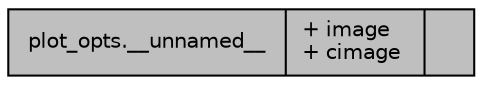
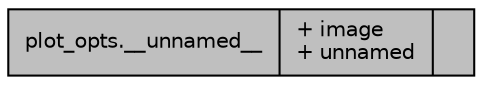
(352, 53) -> (356, 53)
